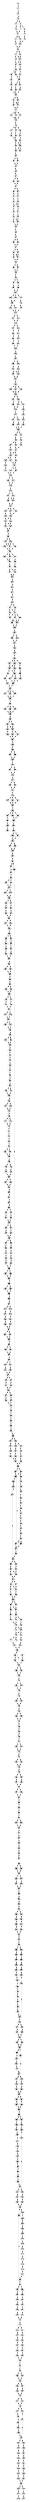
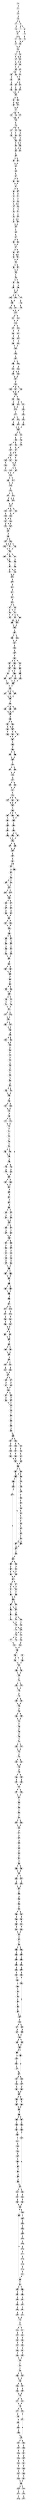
(20, 67) -> (18, 67)
none -> (7, 836)
none -> (19, 1861)
